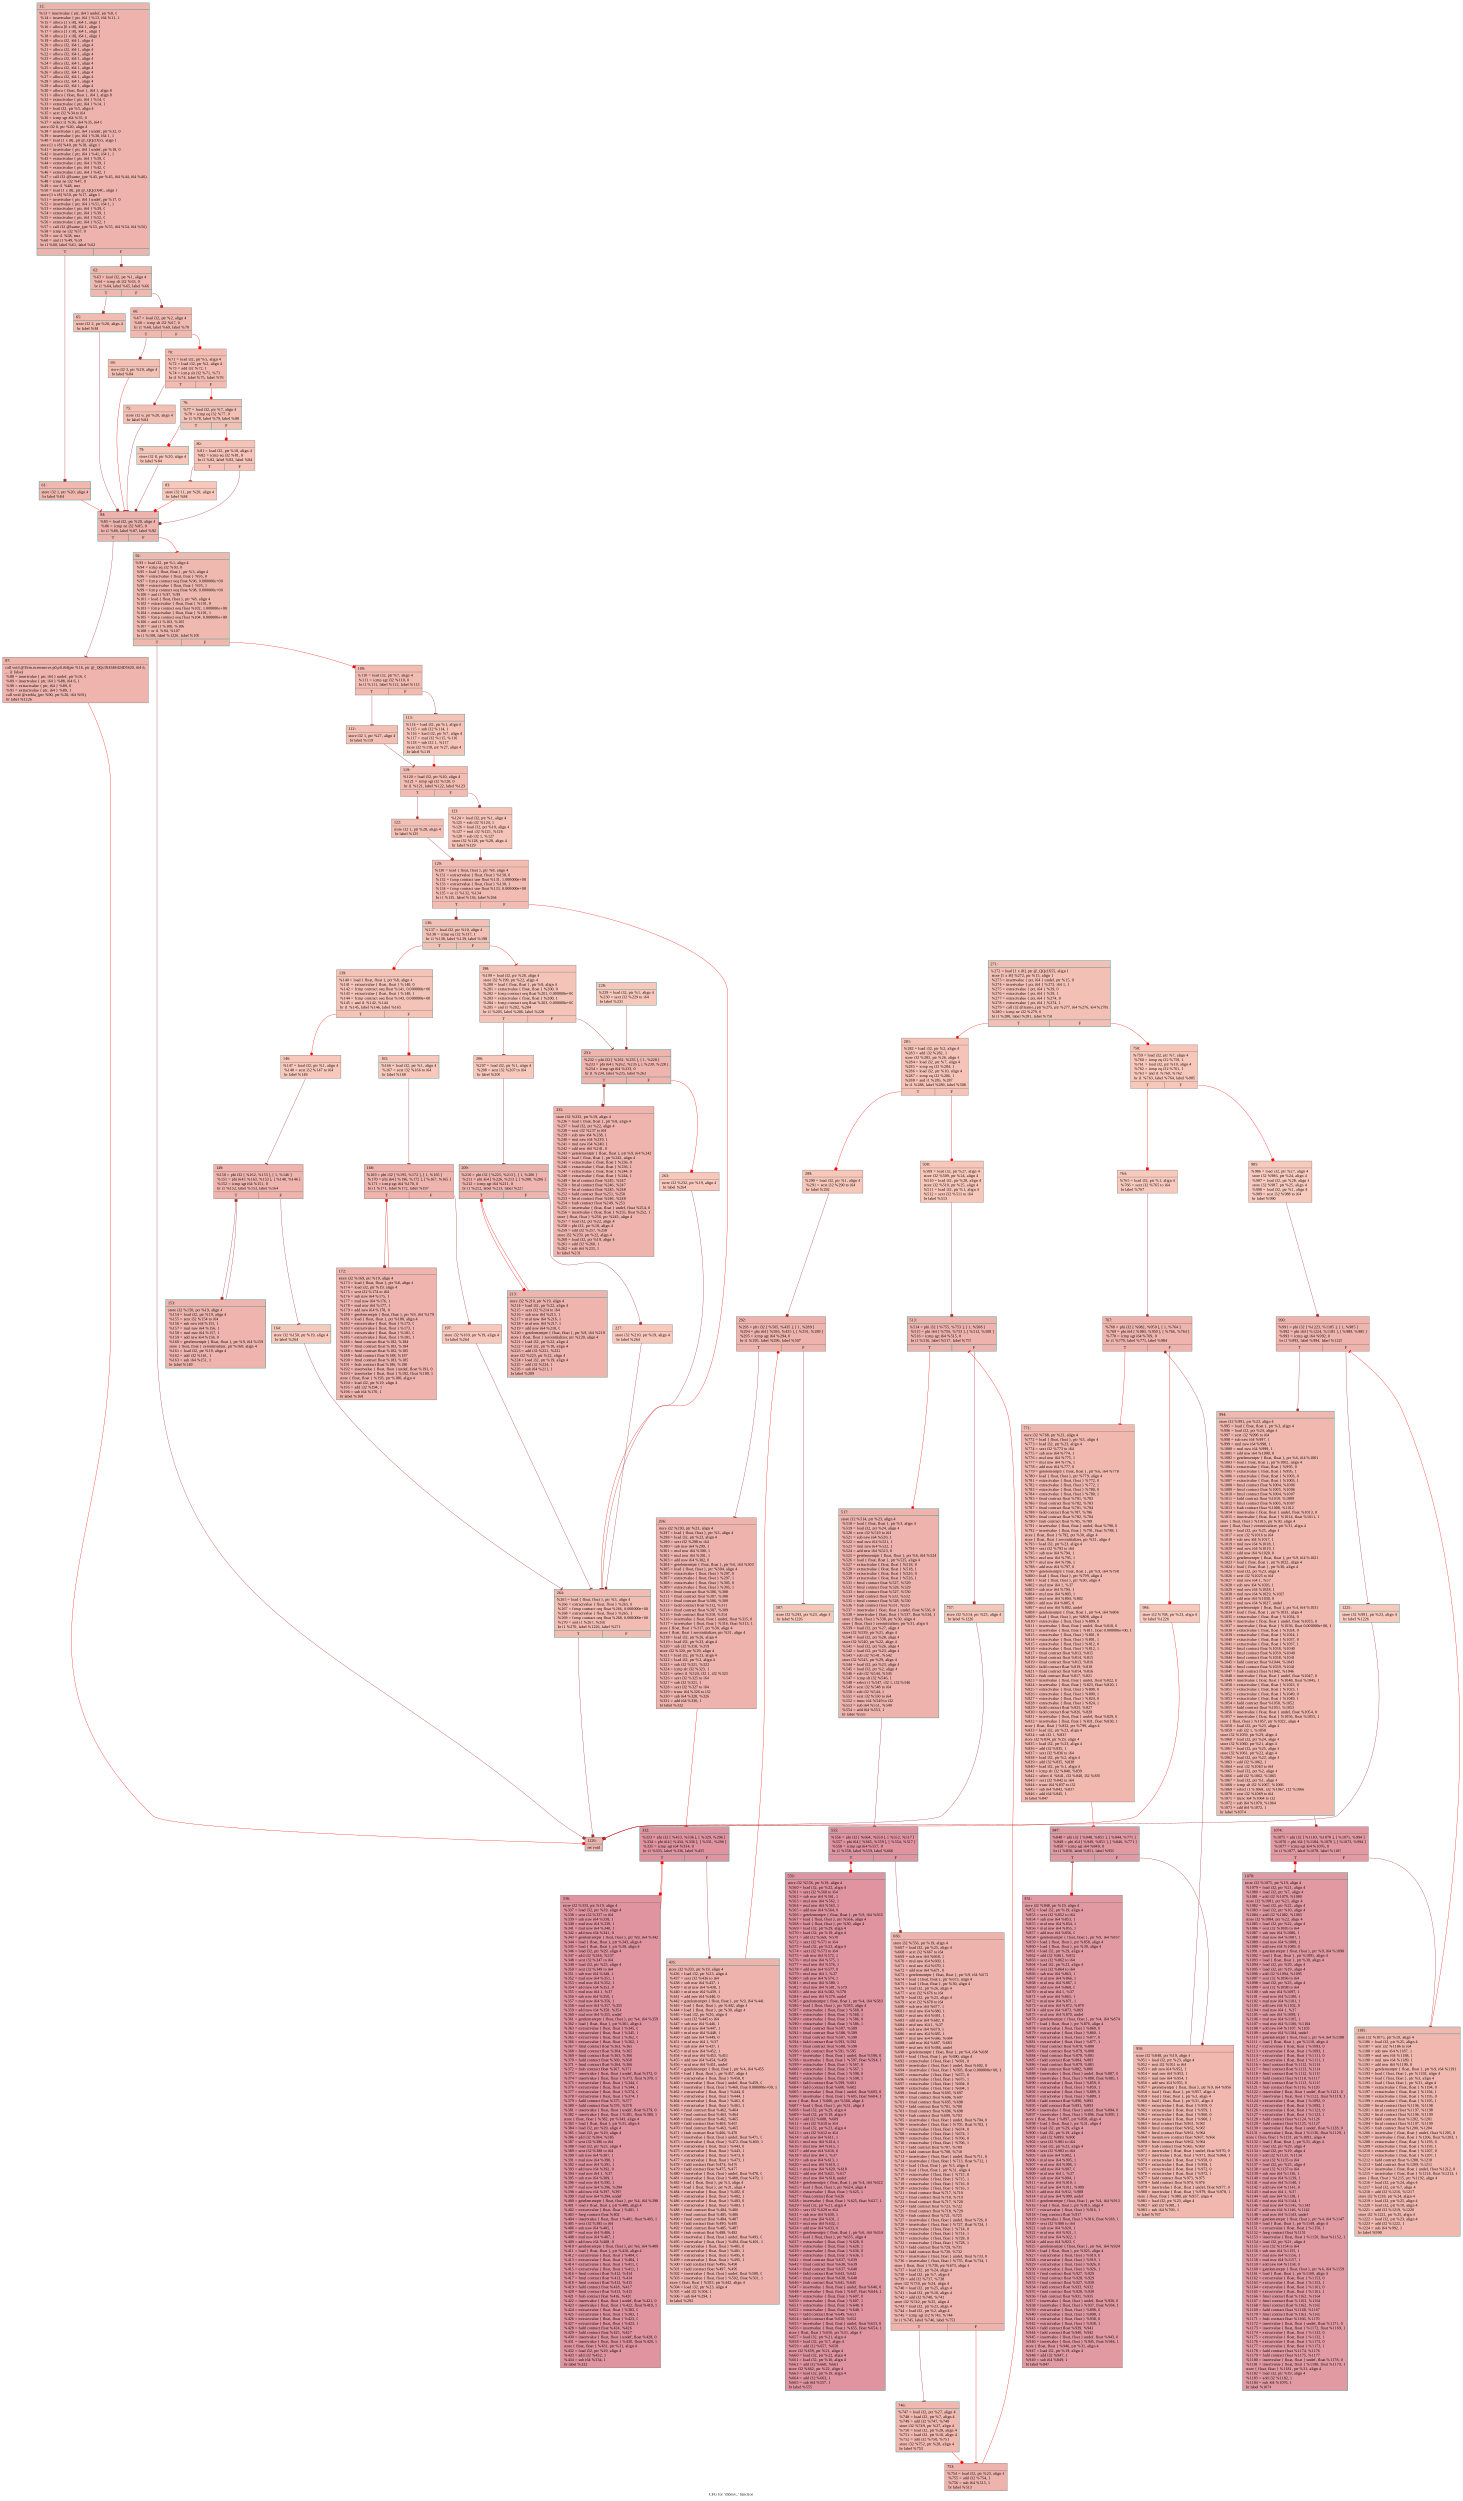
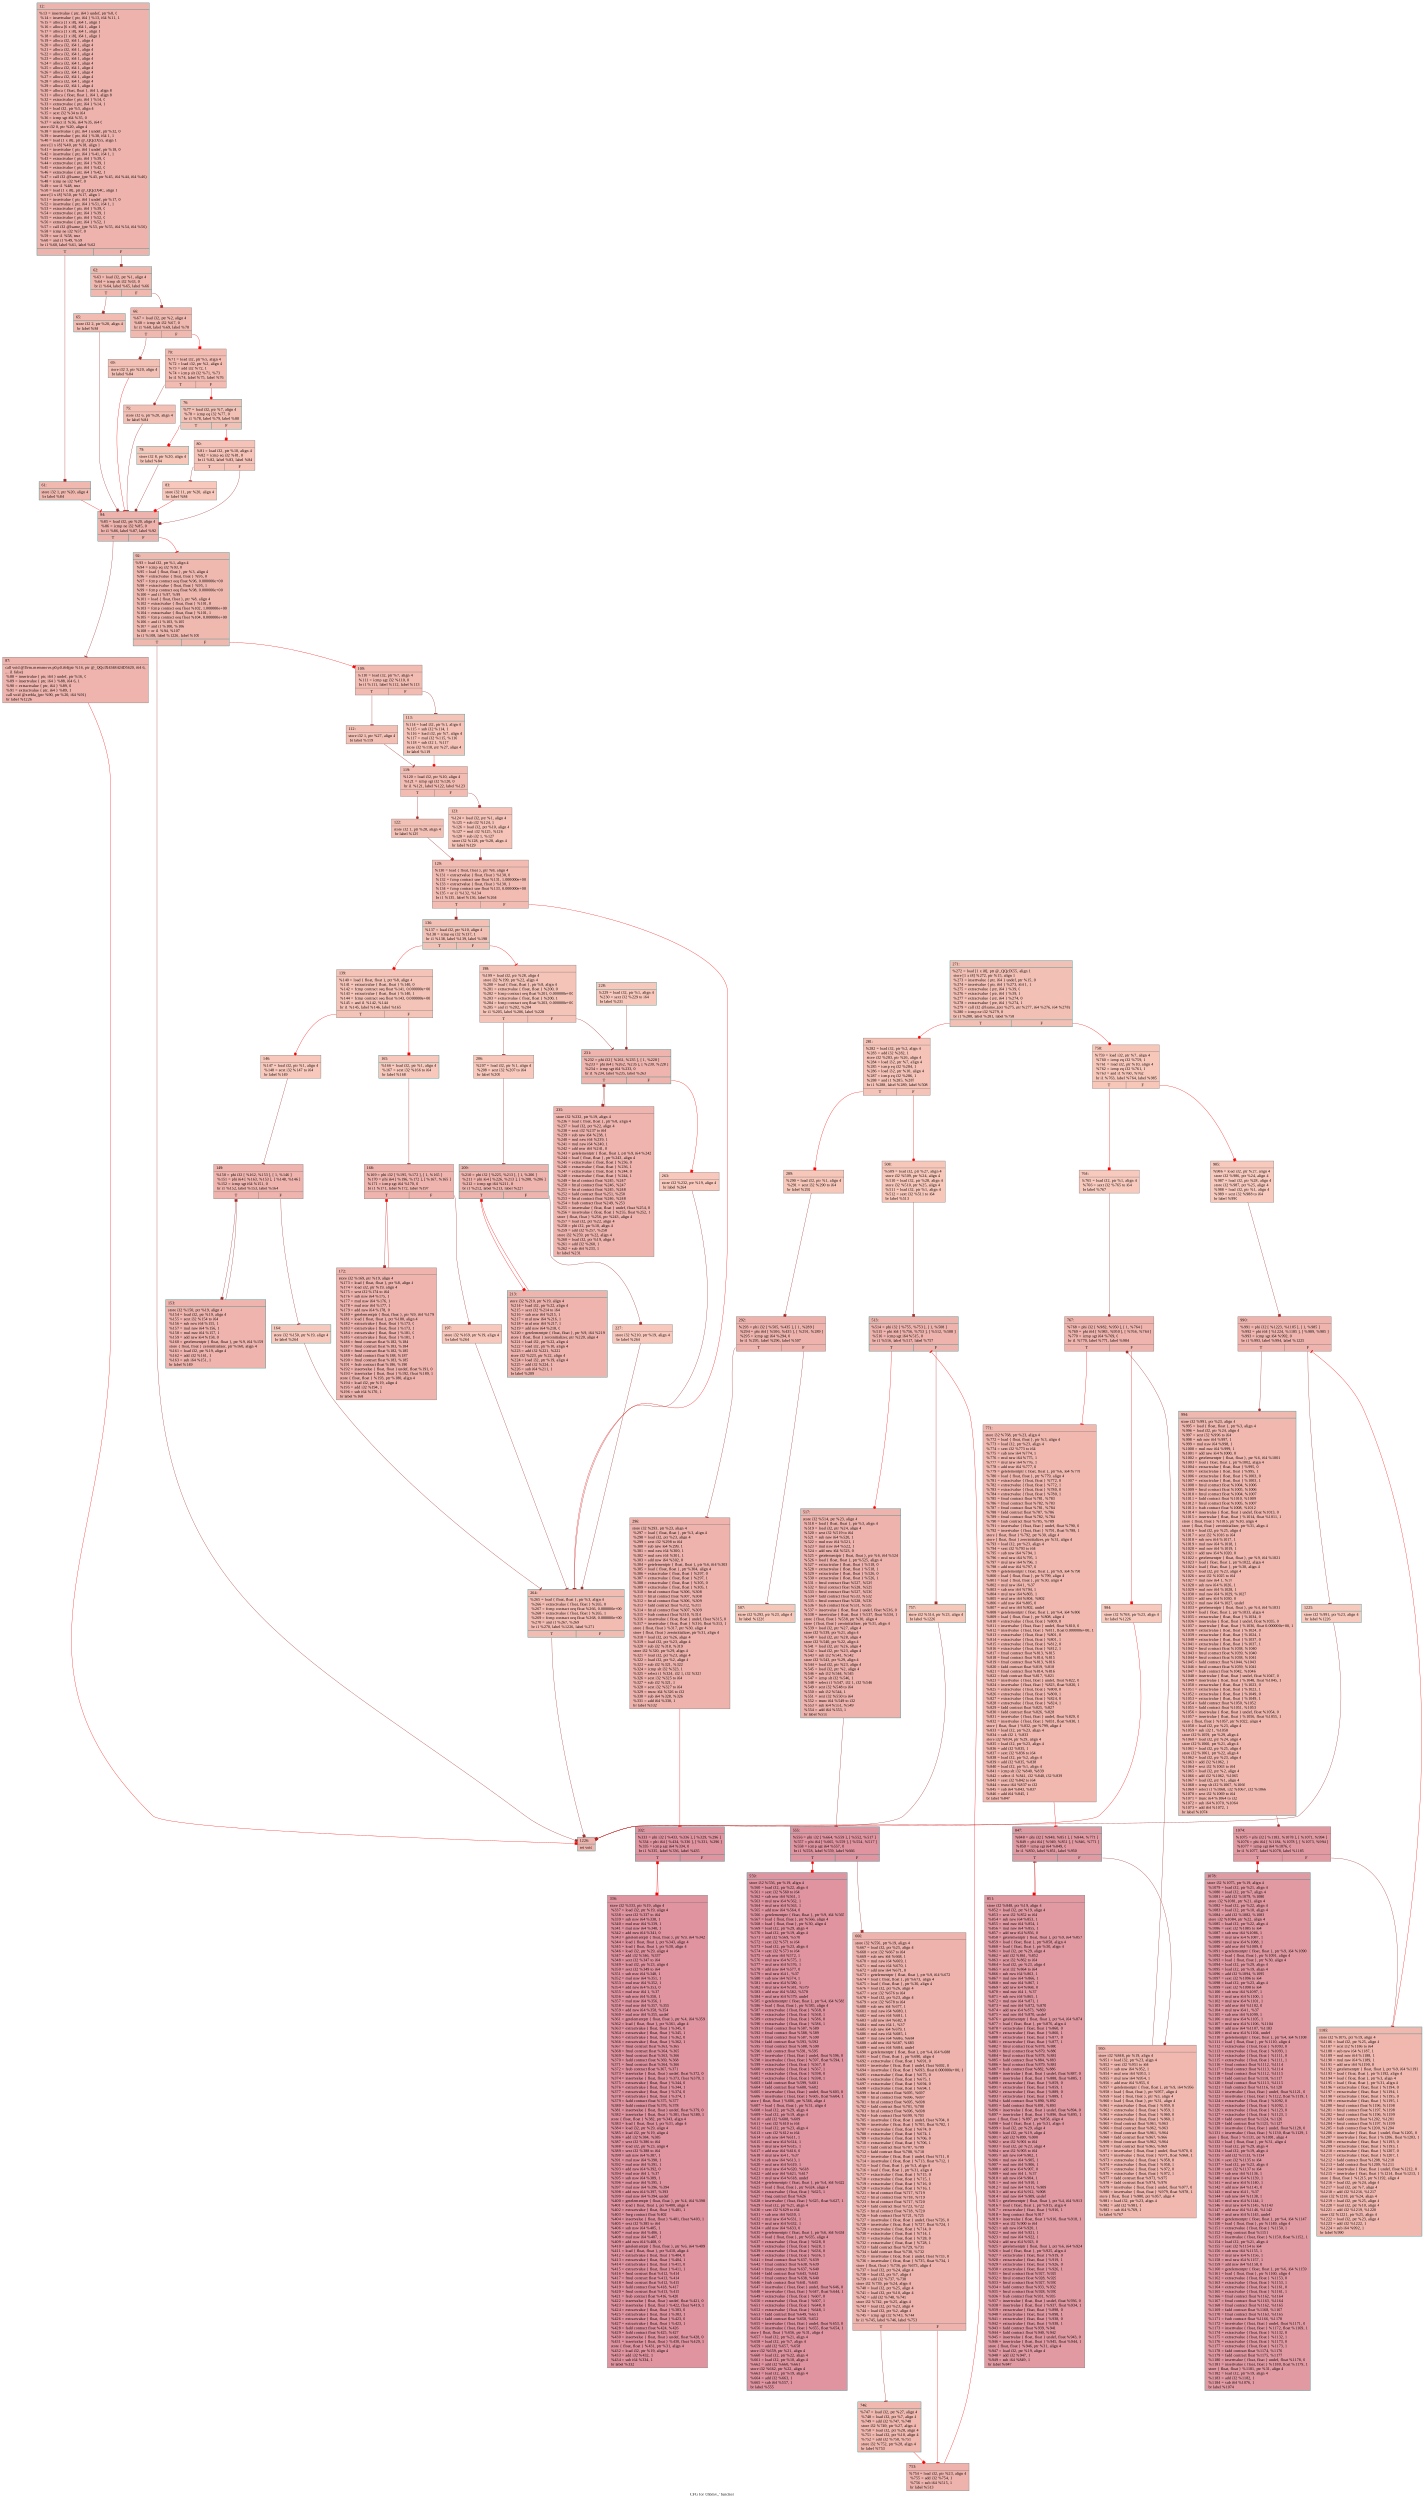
(723, 2132) -> none
(1176, 2137) -> (1133, 2137)
